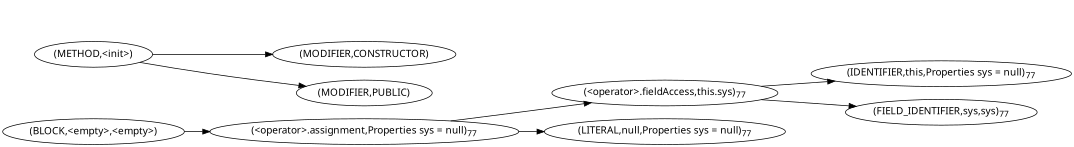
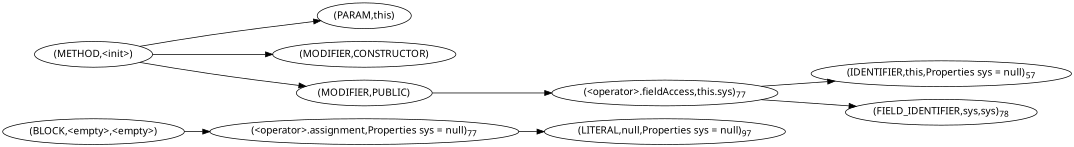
none -> (364, 16)
(1031, 73) -> (1031, 73)
(1004, 111) -> (1004, 111)
(517, 112) -> (488, 93)
(747, 131) -> (747, 131)
